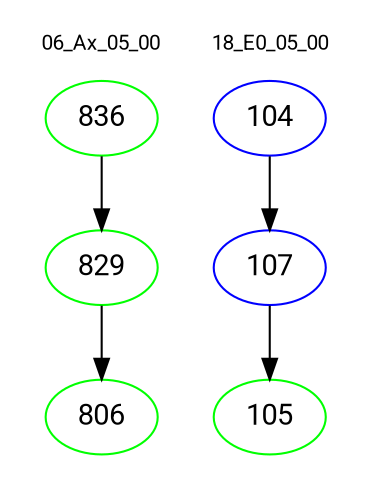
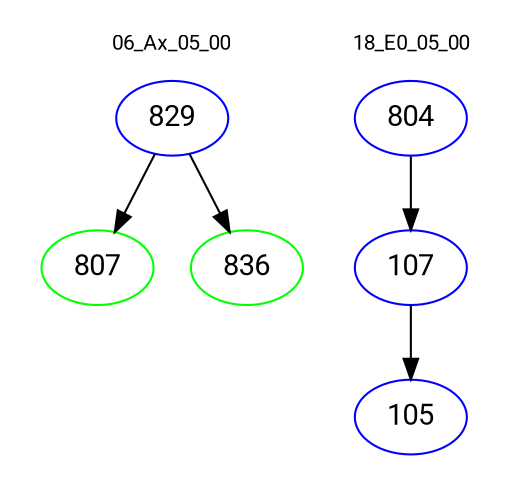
(270, 118) -> (411, 118)
(102, 183) -> (205, 184)
(102, 268) -> (172, 118)
(102, 417) -> (98, 268)
(270, 417) -> (411, 417)
